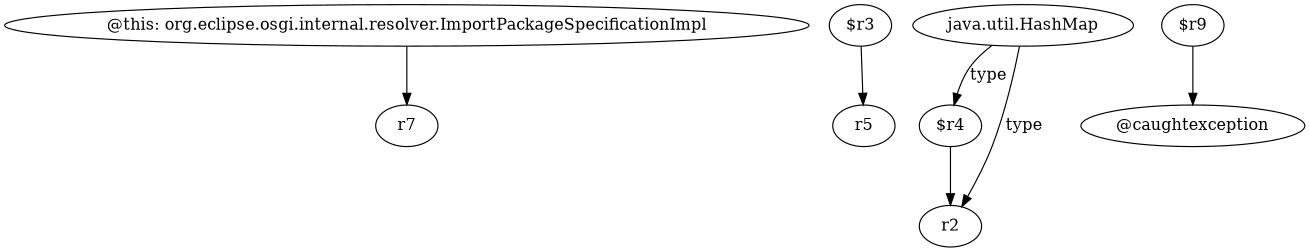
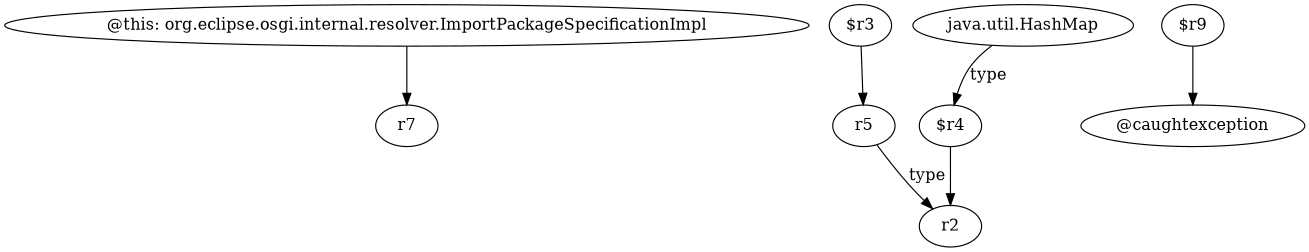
(1000, 124) -> (899, 174)
